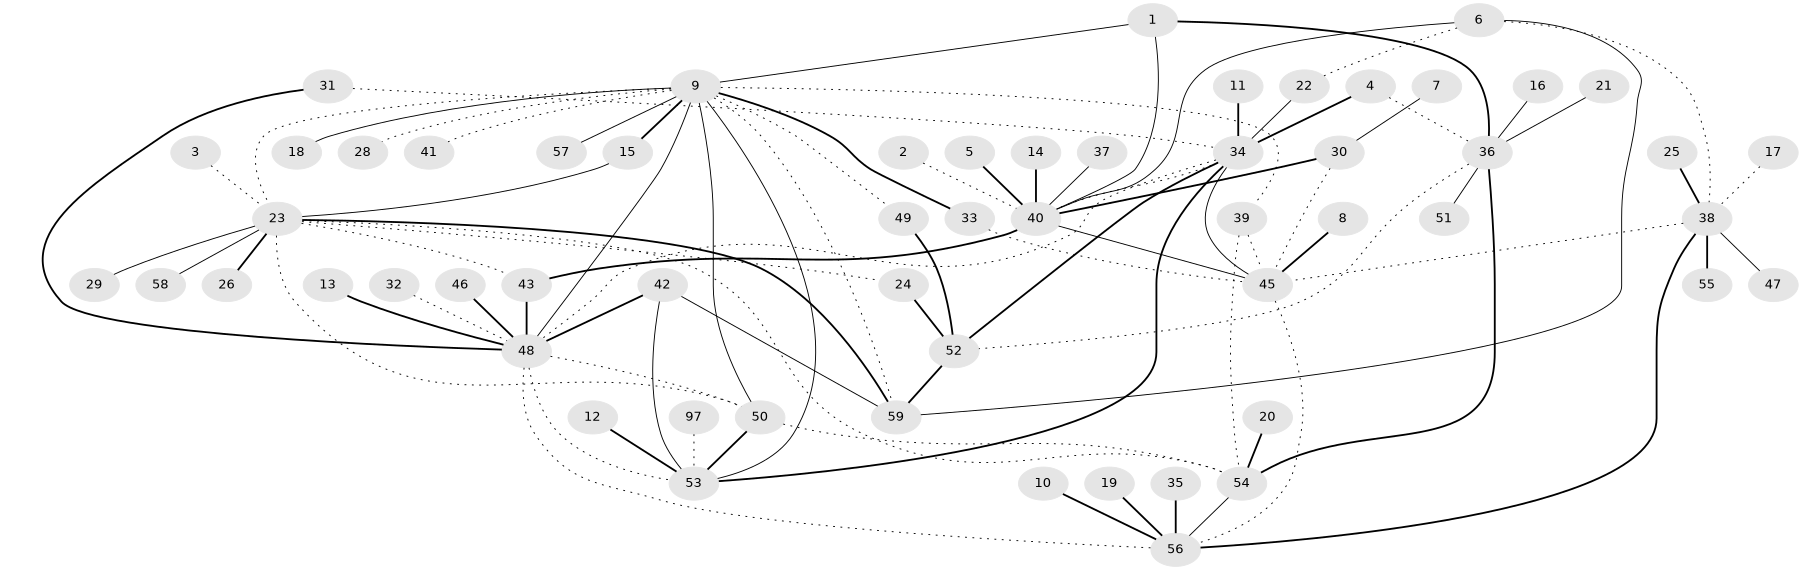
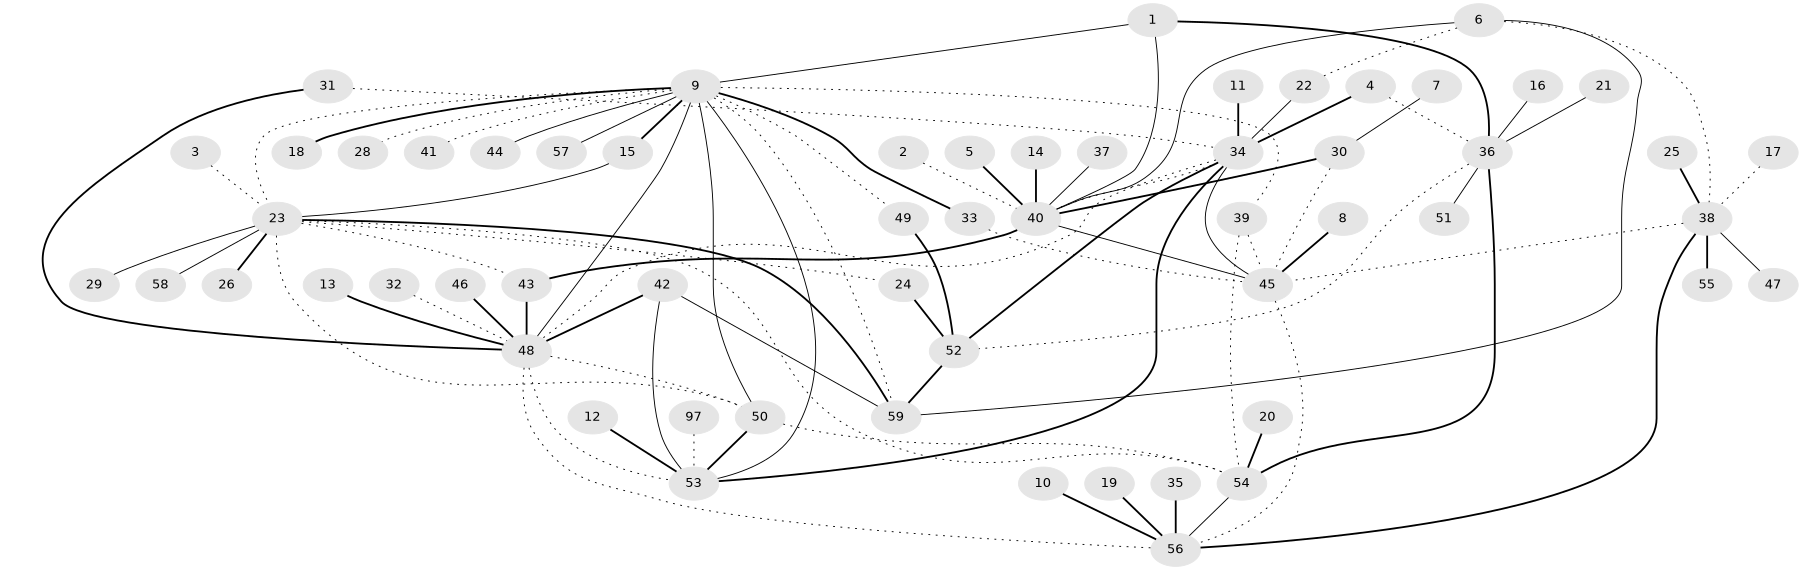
(473, 106) -> (473, 106)
none -> (495, 153)
